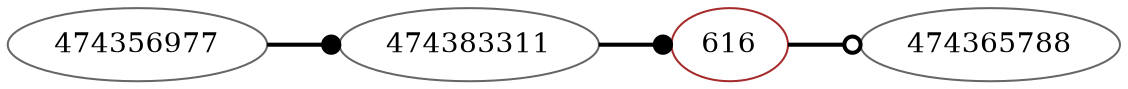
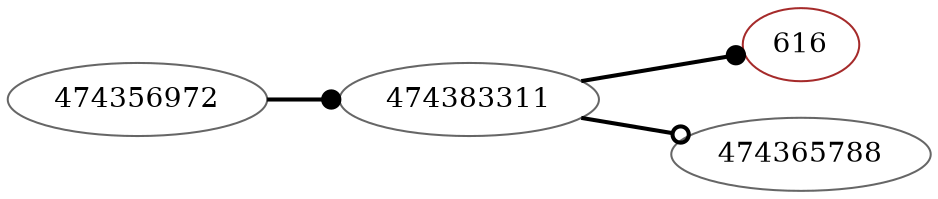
(137, 45) -> (137, 99)
(816, 45) -> (627, 126)
